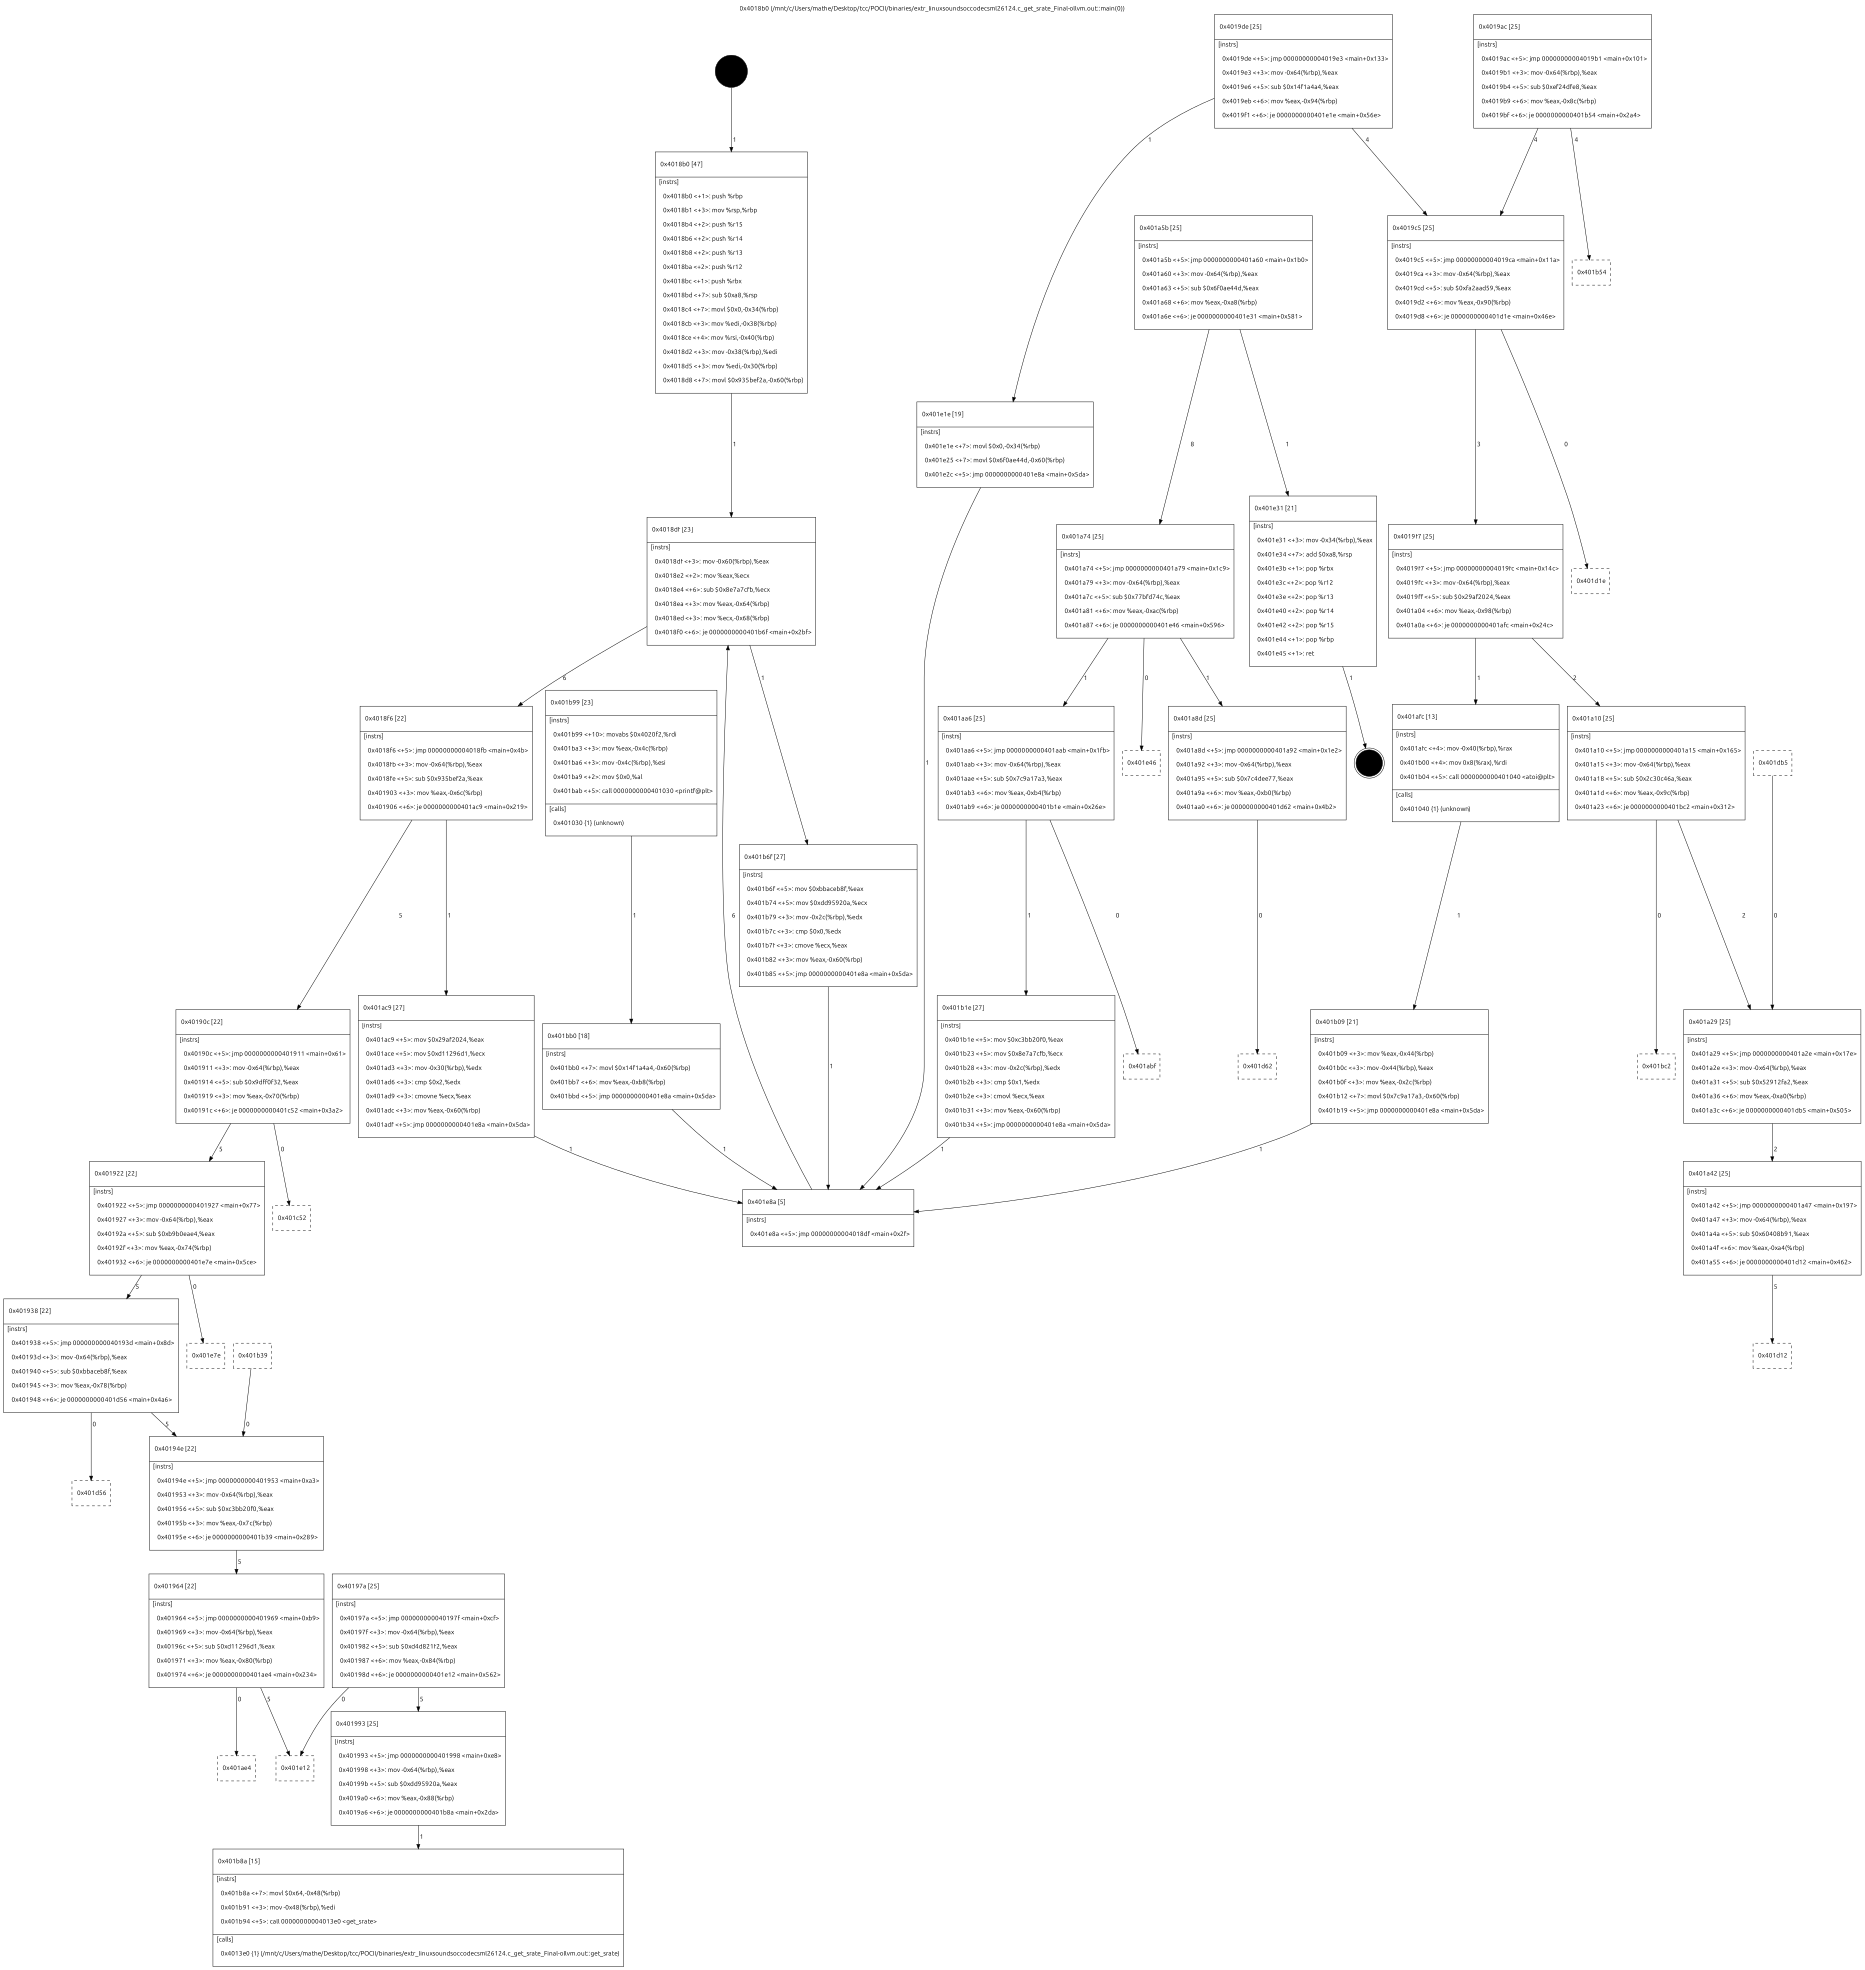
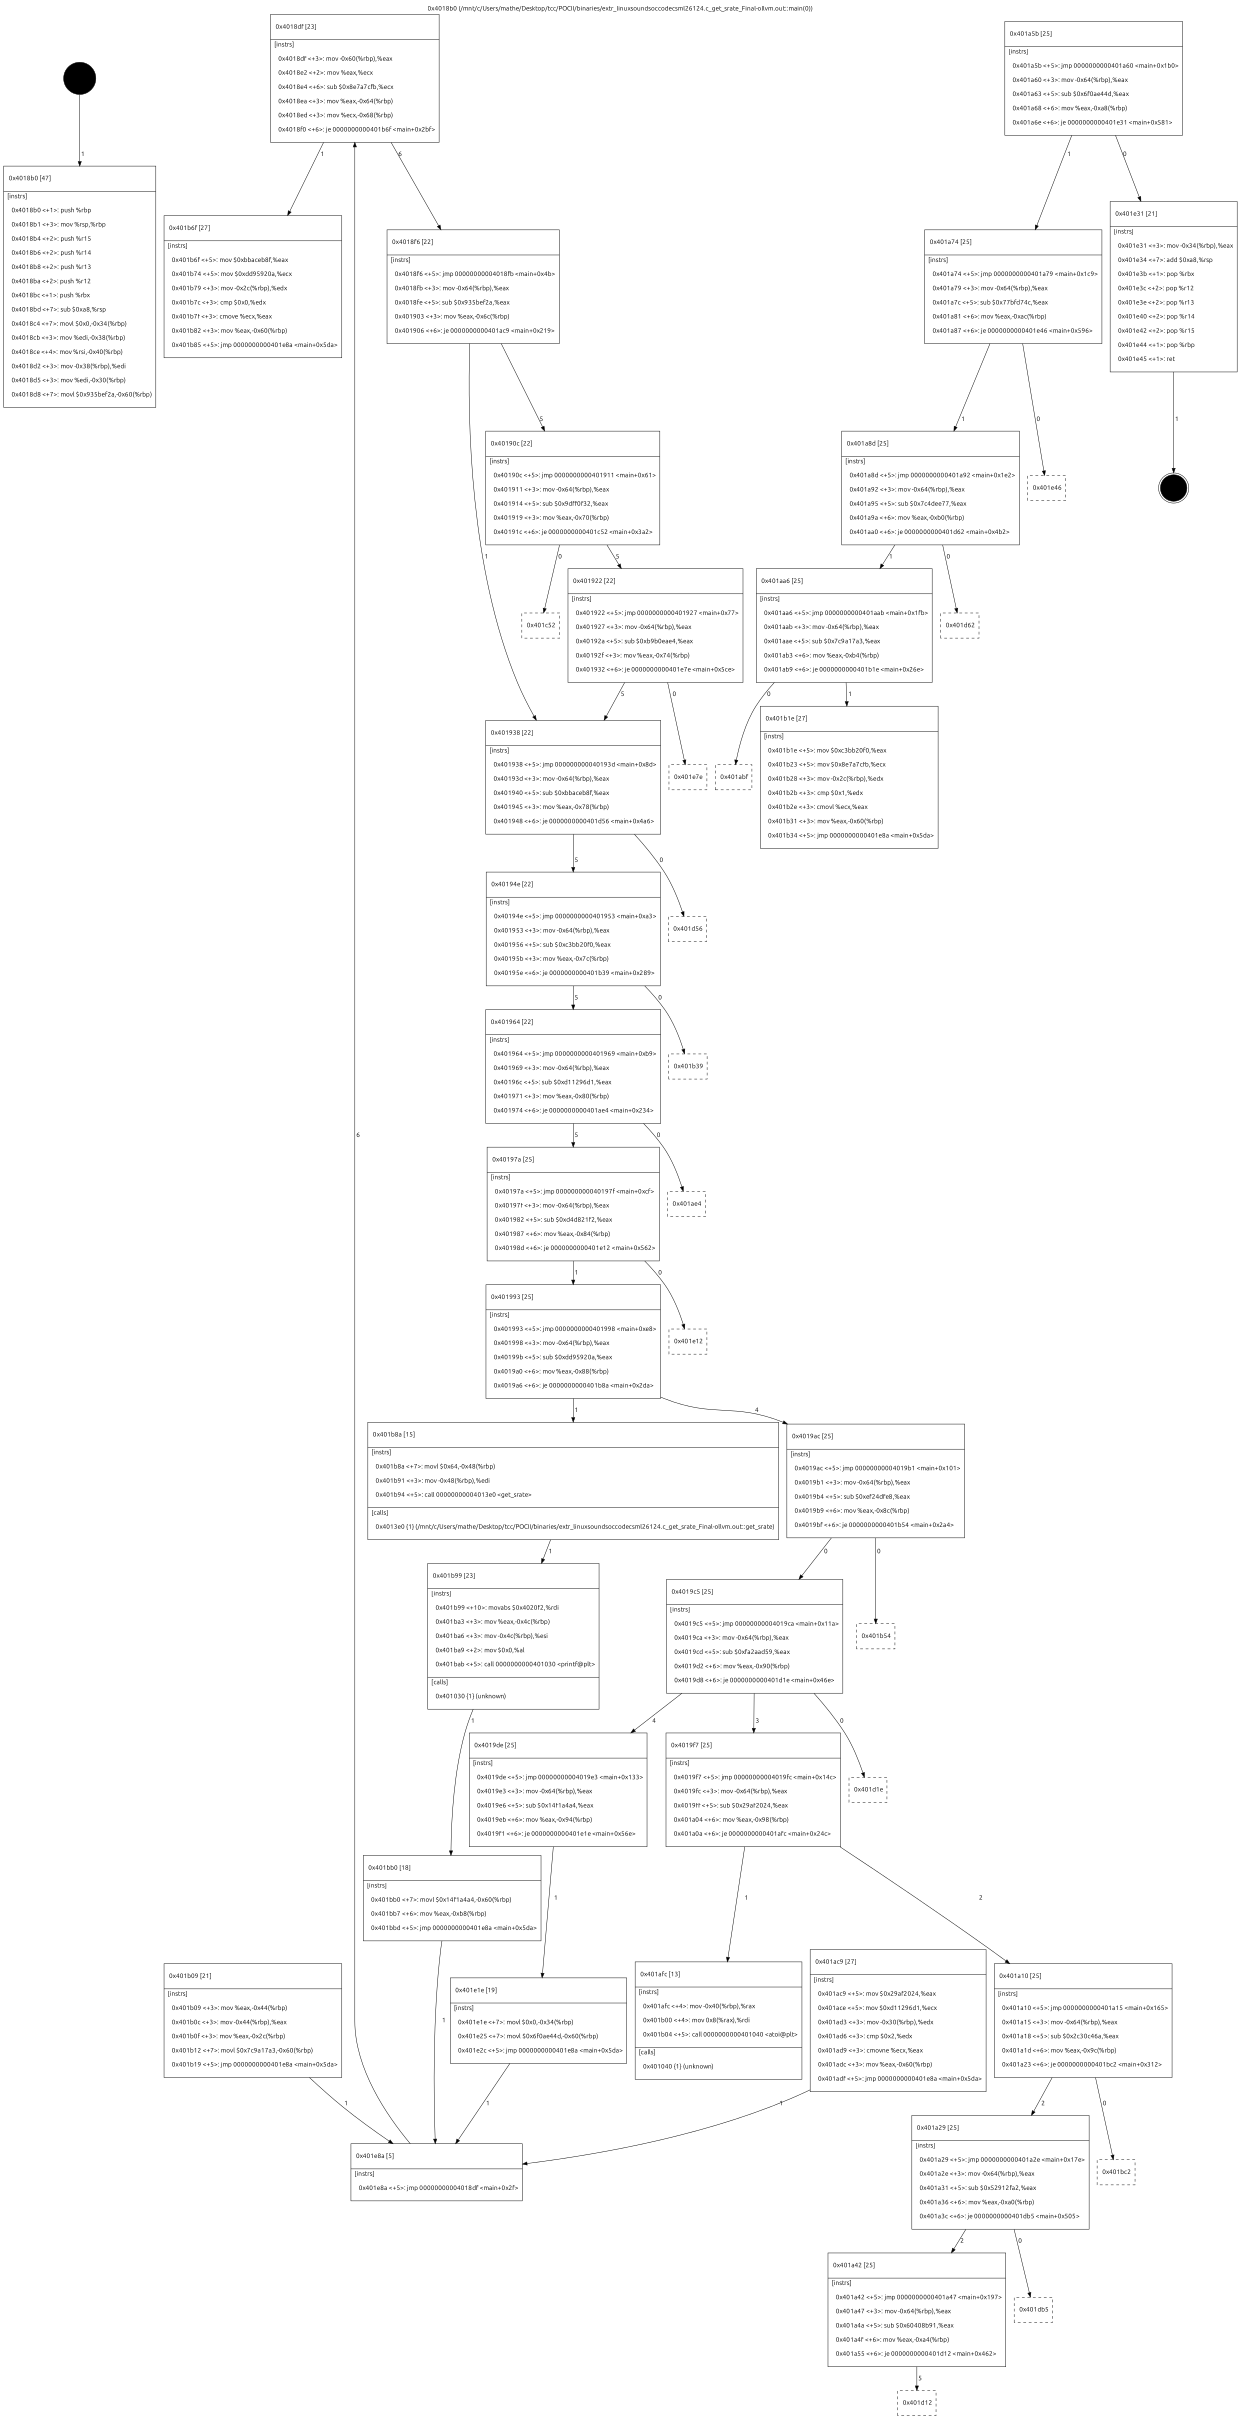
(1535, 140) -> (825, 1552)
(1576, 140) -> (878, 1552)
(1388, 170) -> (658, 1712)
(1192, 445) -> (1069, 154)
(1287, 445) -> (1124, 154)
(731, 453) -> none
(1087, 670) -> (889, 555)
(1773, 890) -> (1022, 2261)
(446, 905) -> (479, 534)
(1438, 913) -> none
(828, 1086) -> none
(916, 1164) -> none
(247, 1400) -> (668, 1015)
none -> (722, 1410)
none -> (547, 1549)
(421, 1700) -> (576, 1273)
(274, 1720) -> (573, 1133)
